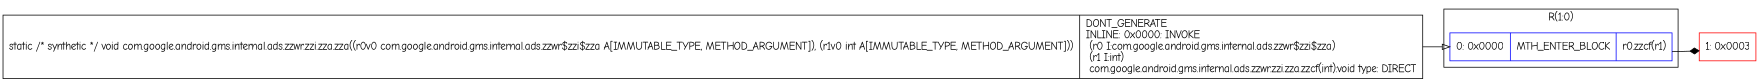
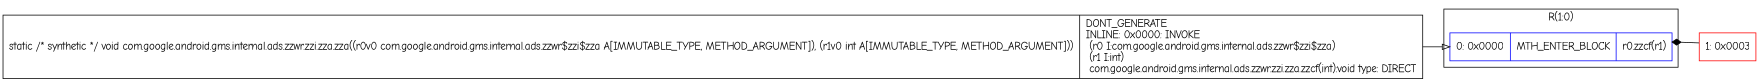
(1683, 51) -> (1690, 43)
